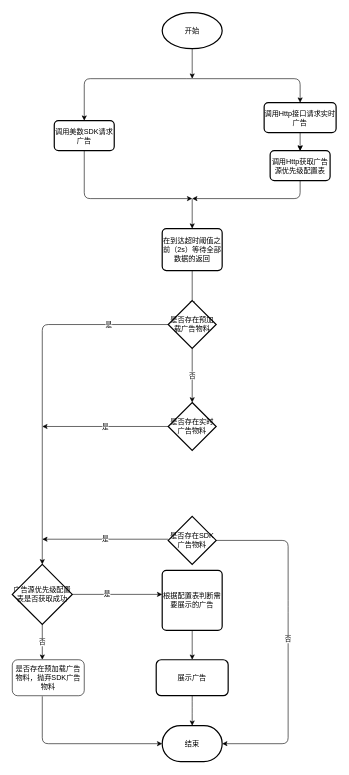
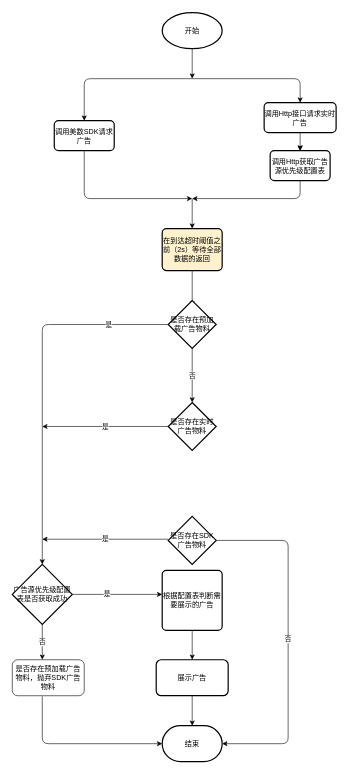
(192, 249) -> (192, 249)
